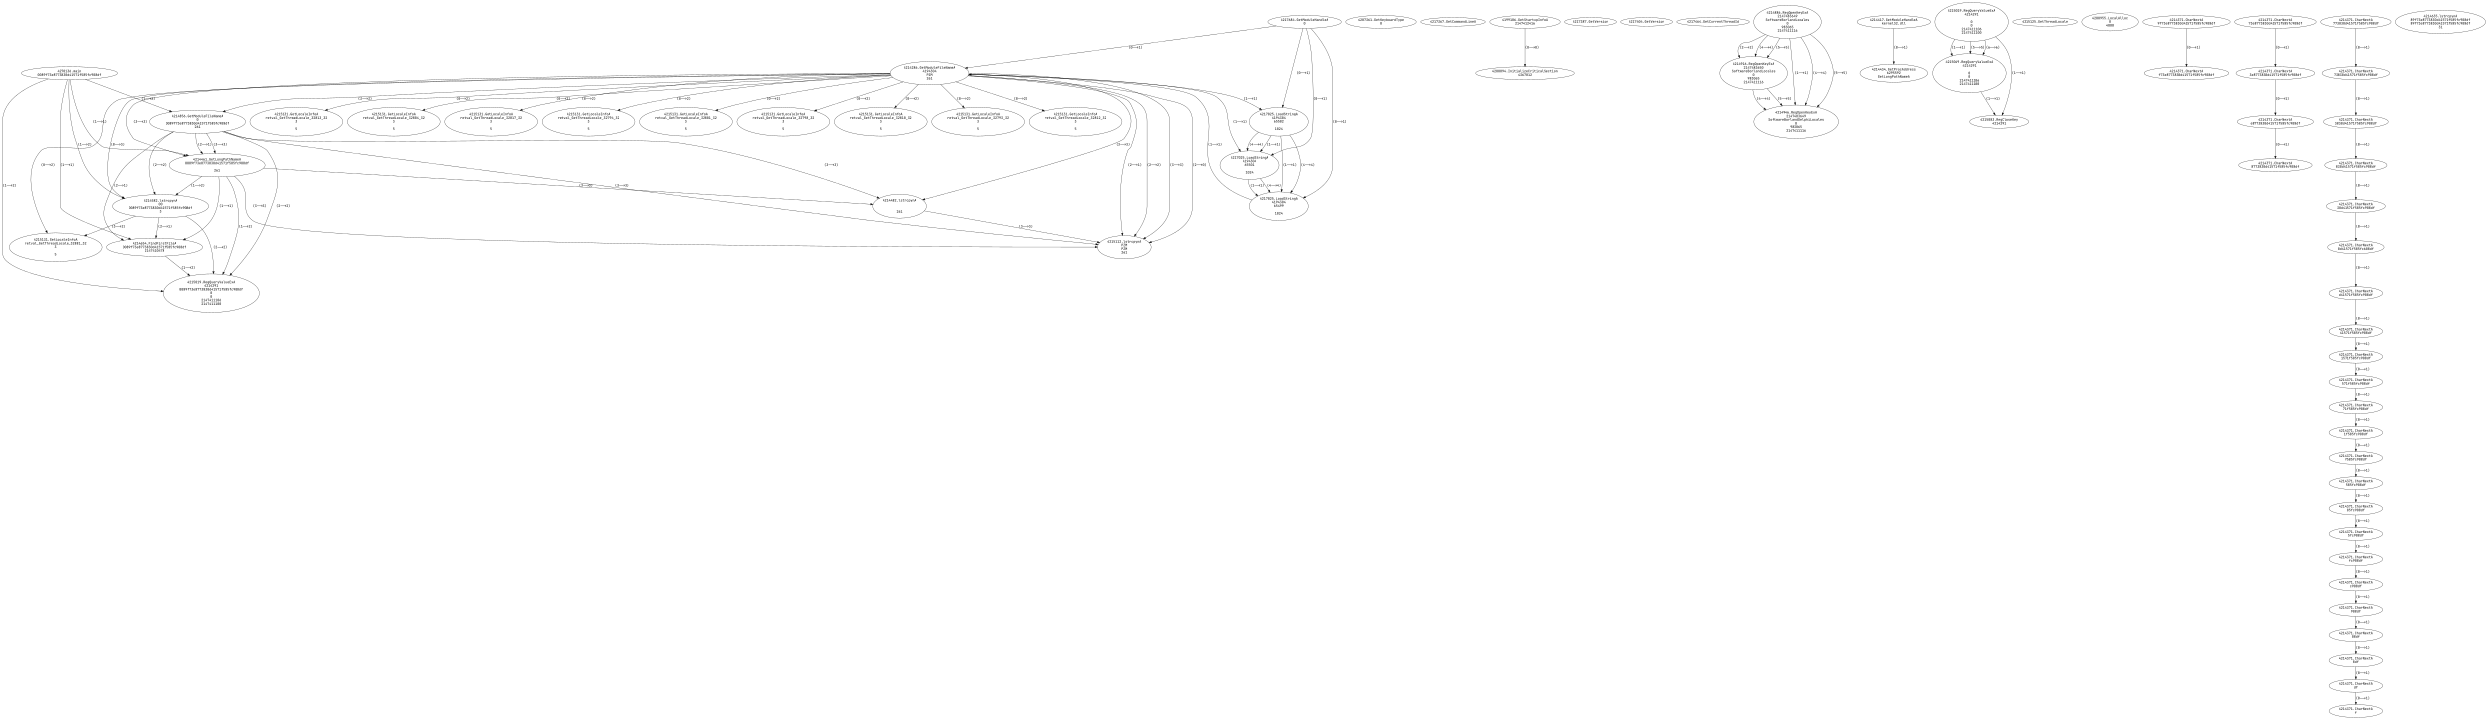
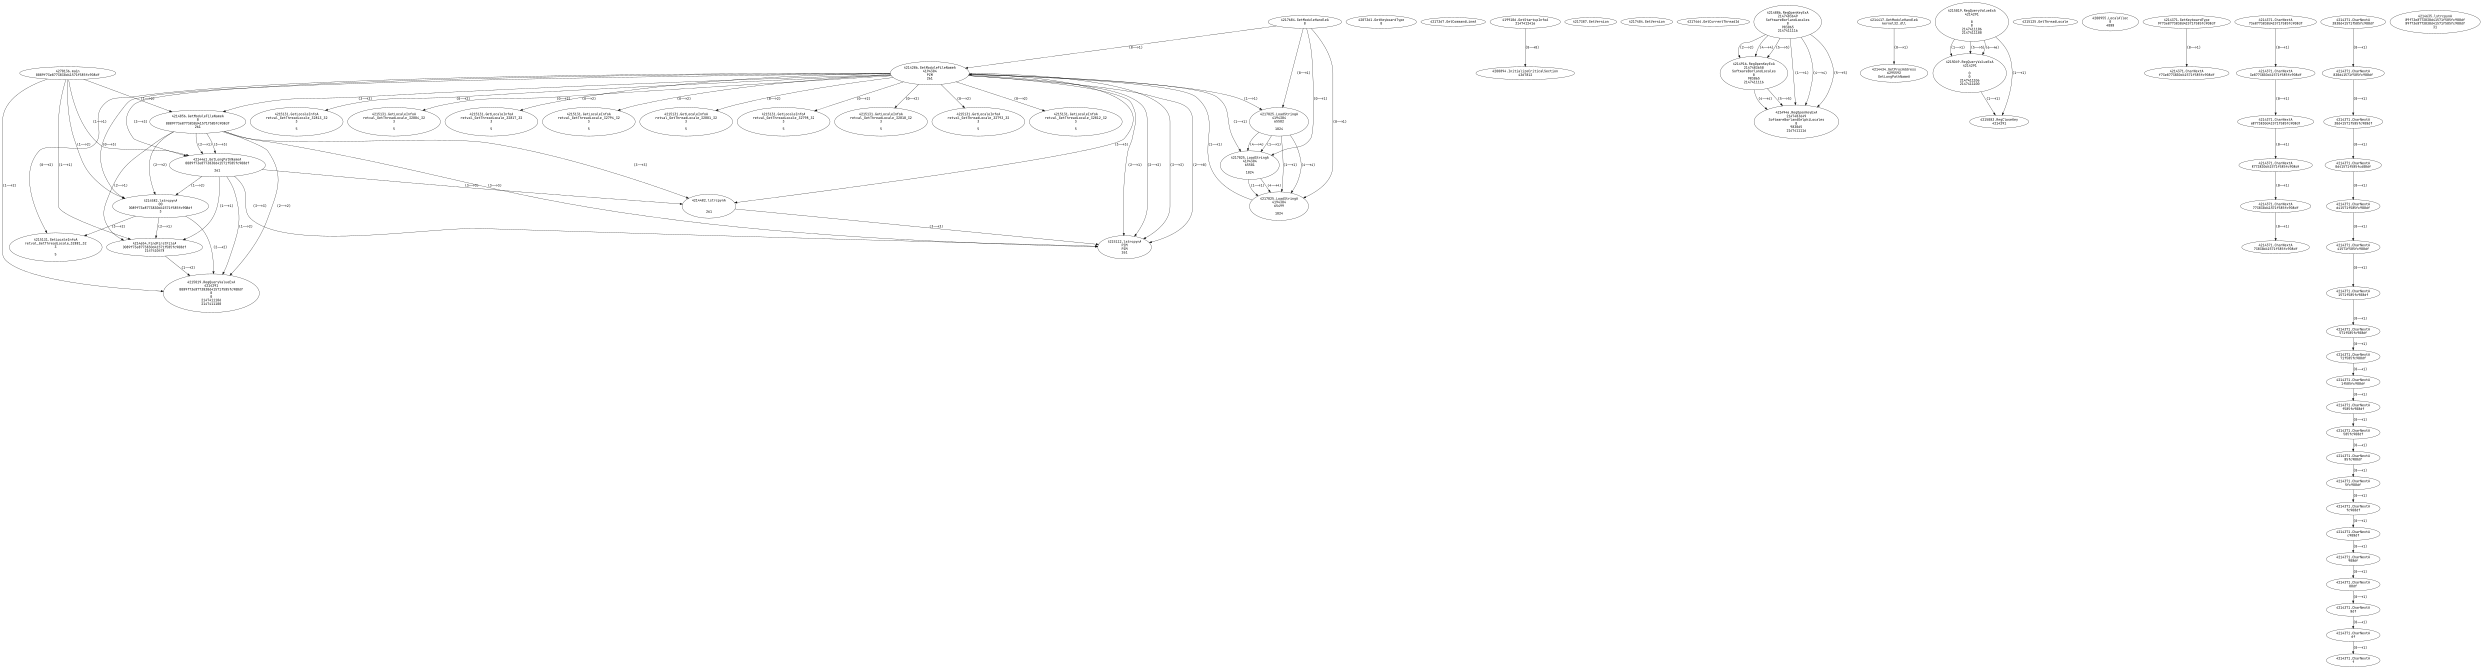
(2186, 22) -> (2187, 22)
(2356, 96) -> none
none -> (2276, 184)
